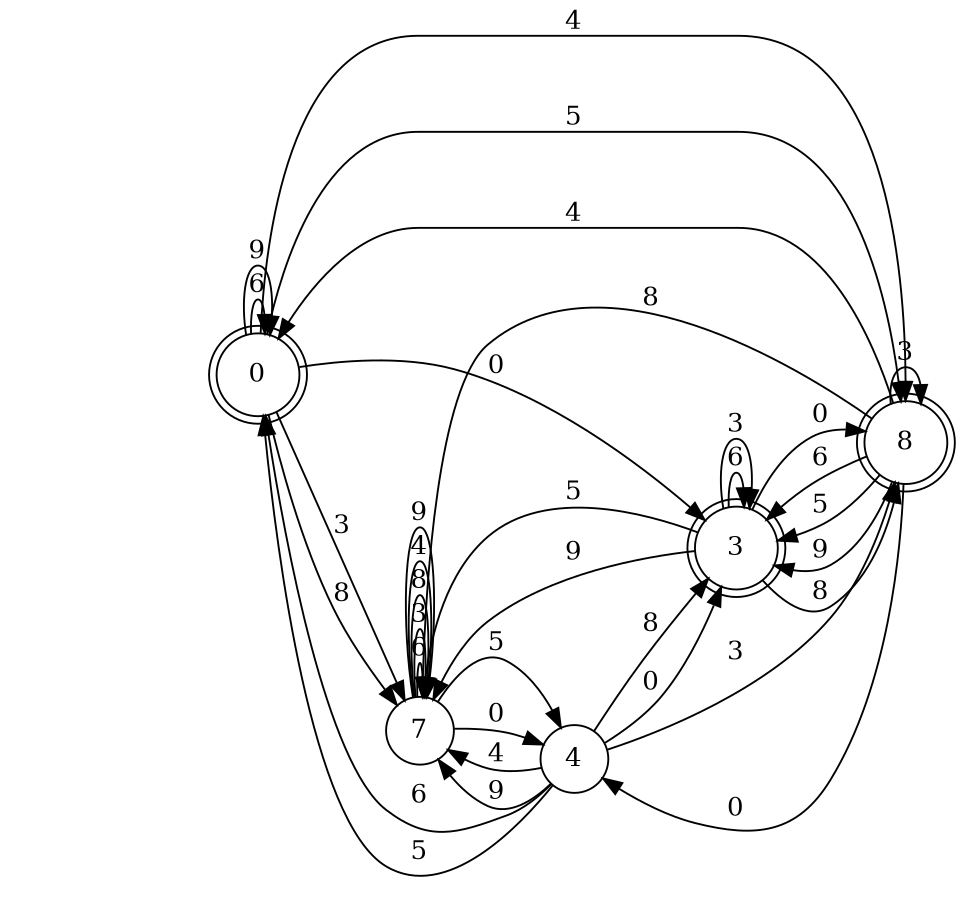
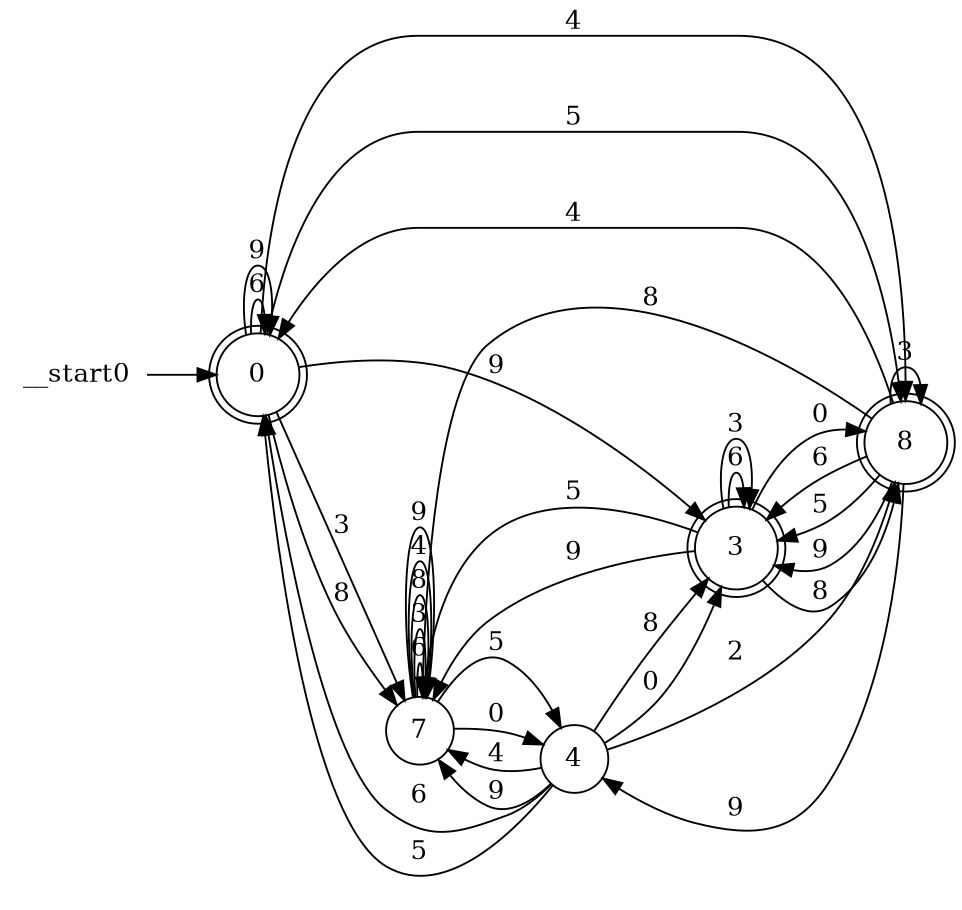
(497, 366) -> (497, 366)
none -> (77, 375)
(736, 653) -> (736, 653)
(736, 809) -> (736, 809)
